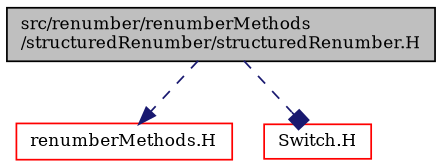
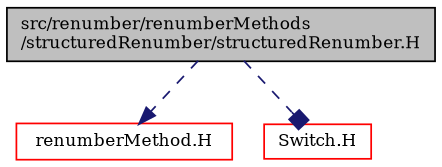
(124, 142) -> (124, 142)
